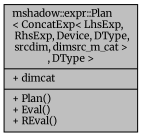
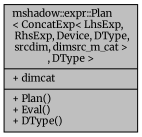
(35, 121) -> (38, 121)
